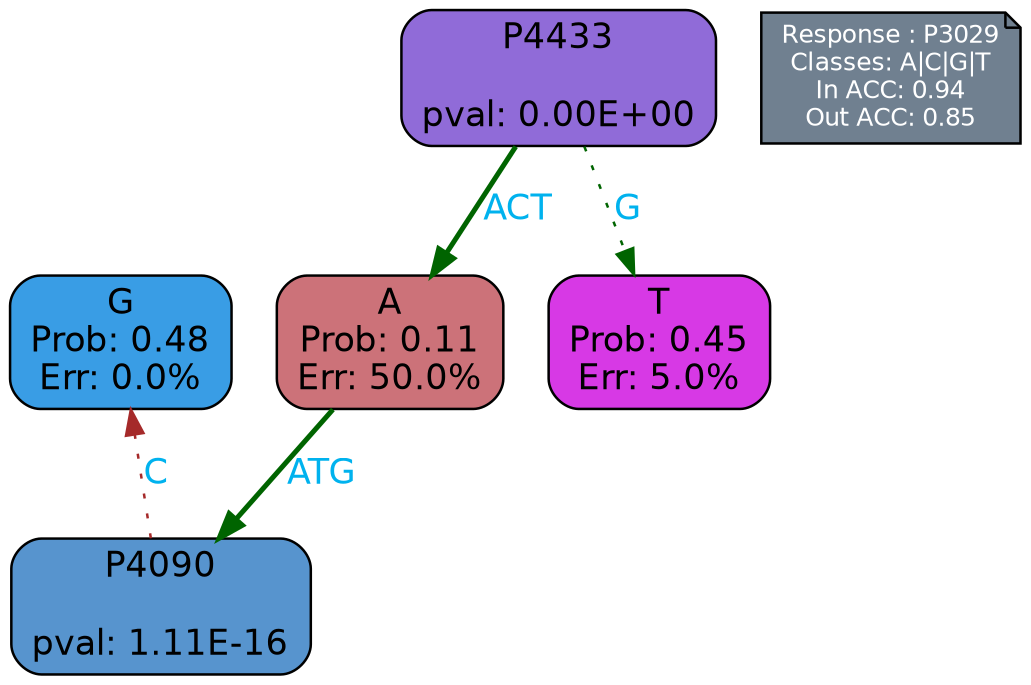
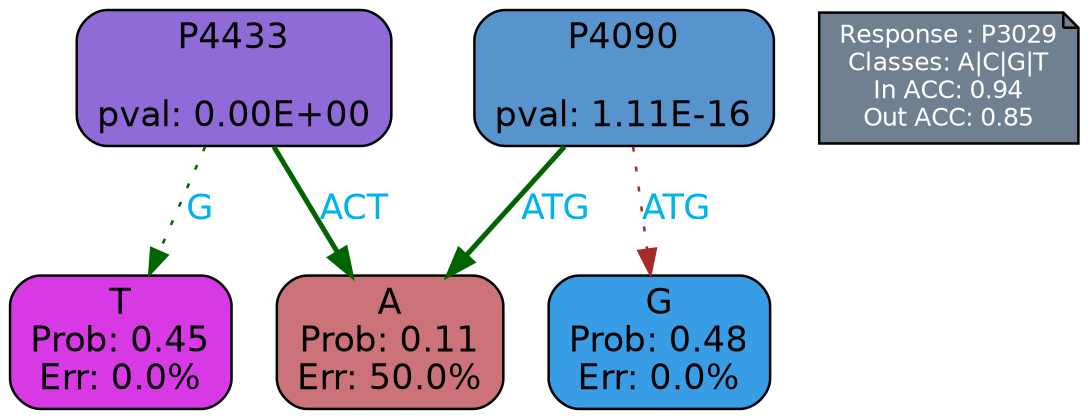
(659, 342) -> (121, 342)
(284, 464) -> (515, 201)
(156, 474) -> (677, 210)
